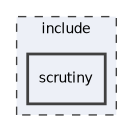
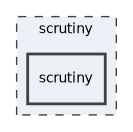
(66, 30) -> (66, 30)
